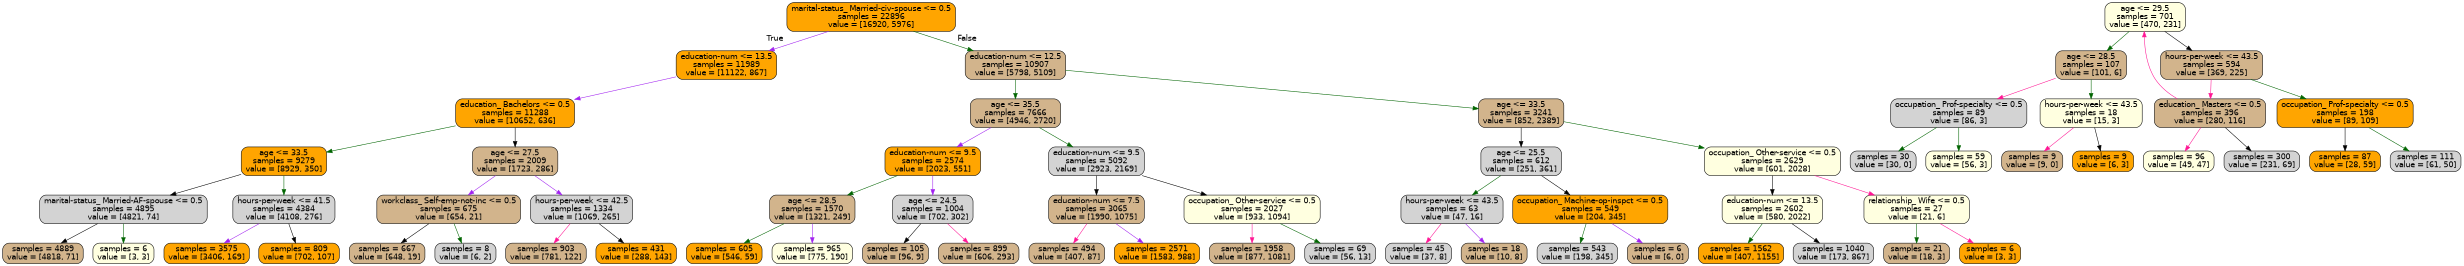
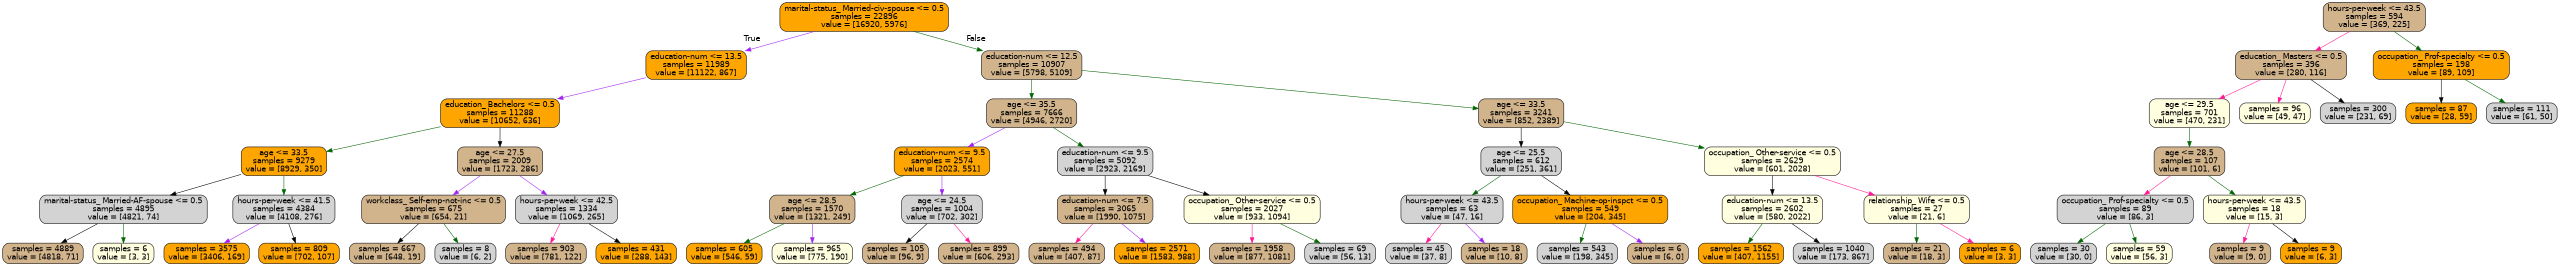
(2176, 39) -> none
